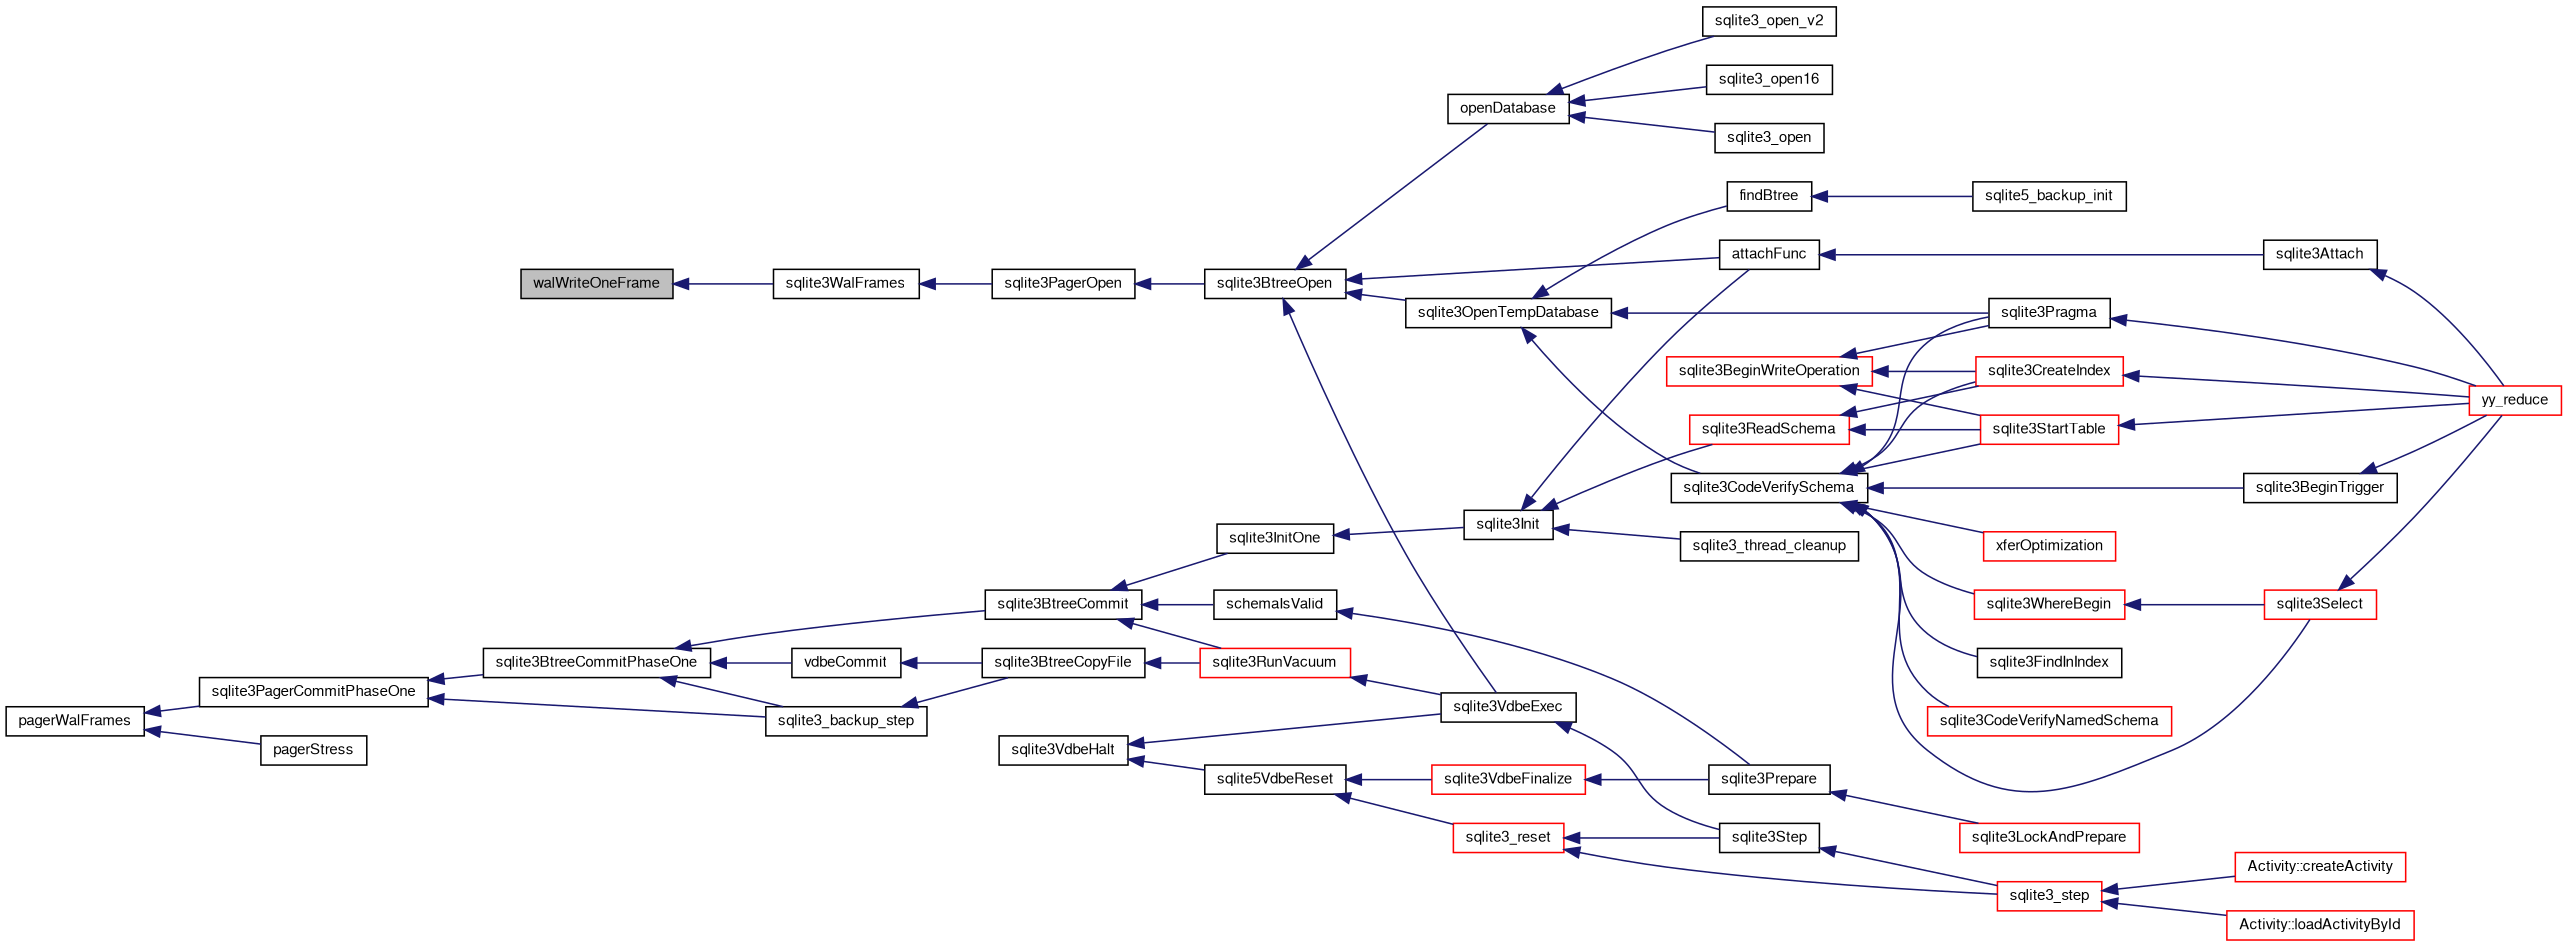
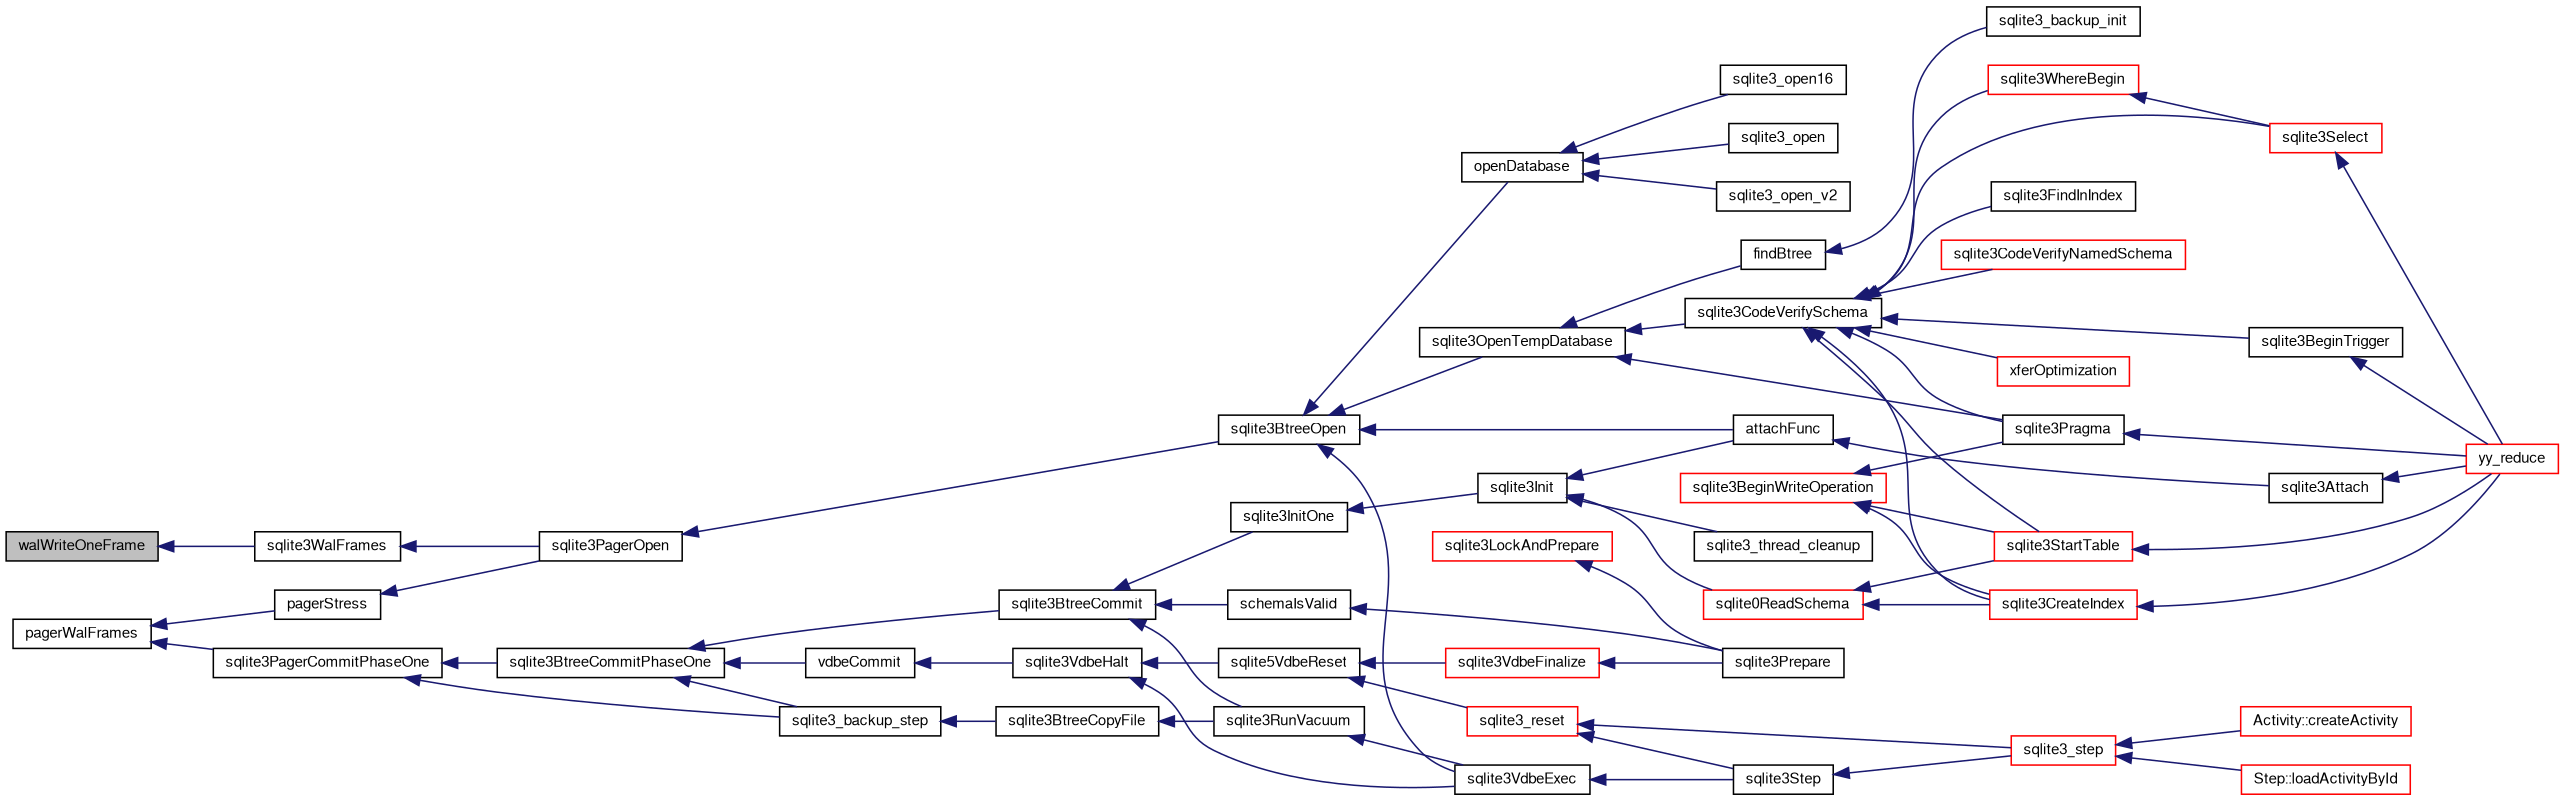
(2050, 196) -> (2063, 21)
(1770, 430) -> (1783, 605)
none -> (468, 576)
(949, 663) -> (972, 663)
(1275, 663) -> (1289, 721)
(1912, 809) -> (1655, 612)
(2320, 925) -> (2326, 780)
